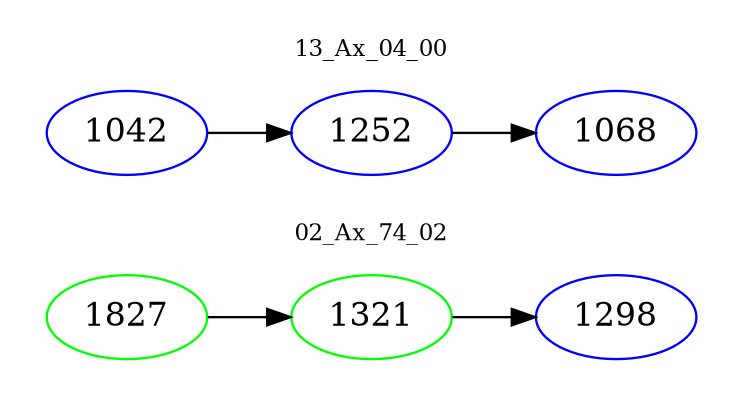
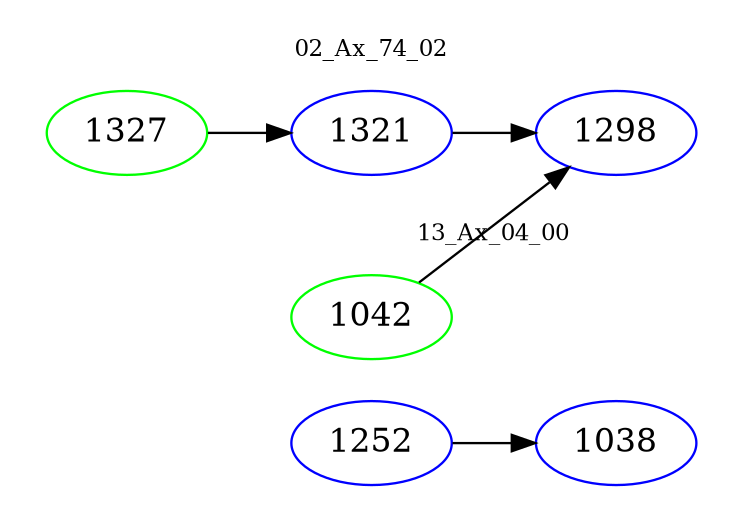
(127, 133) -> (372, 317)
(237, 133) -> (484, 232)
(616, 133) -> (616, 443)
(127, 317) -> (127, 133)
(372, 317) -> (372, 133)
